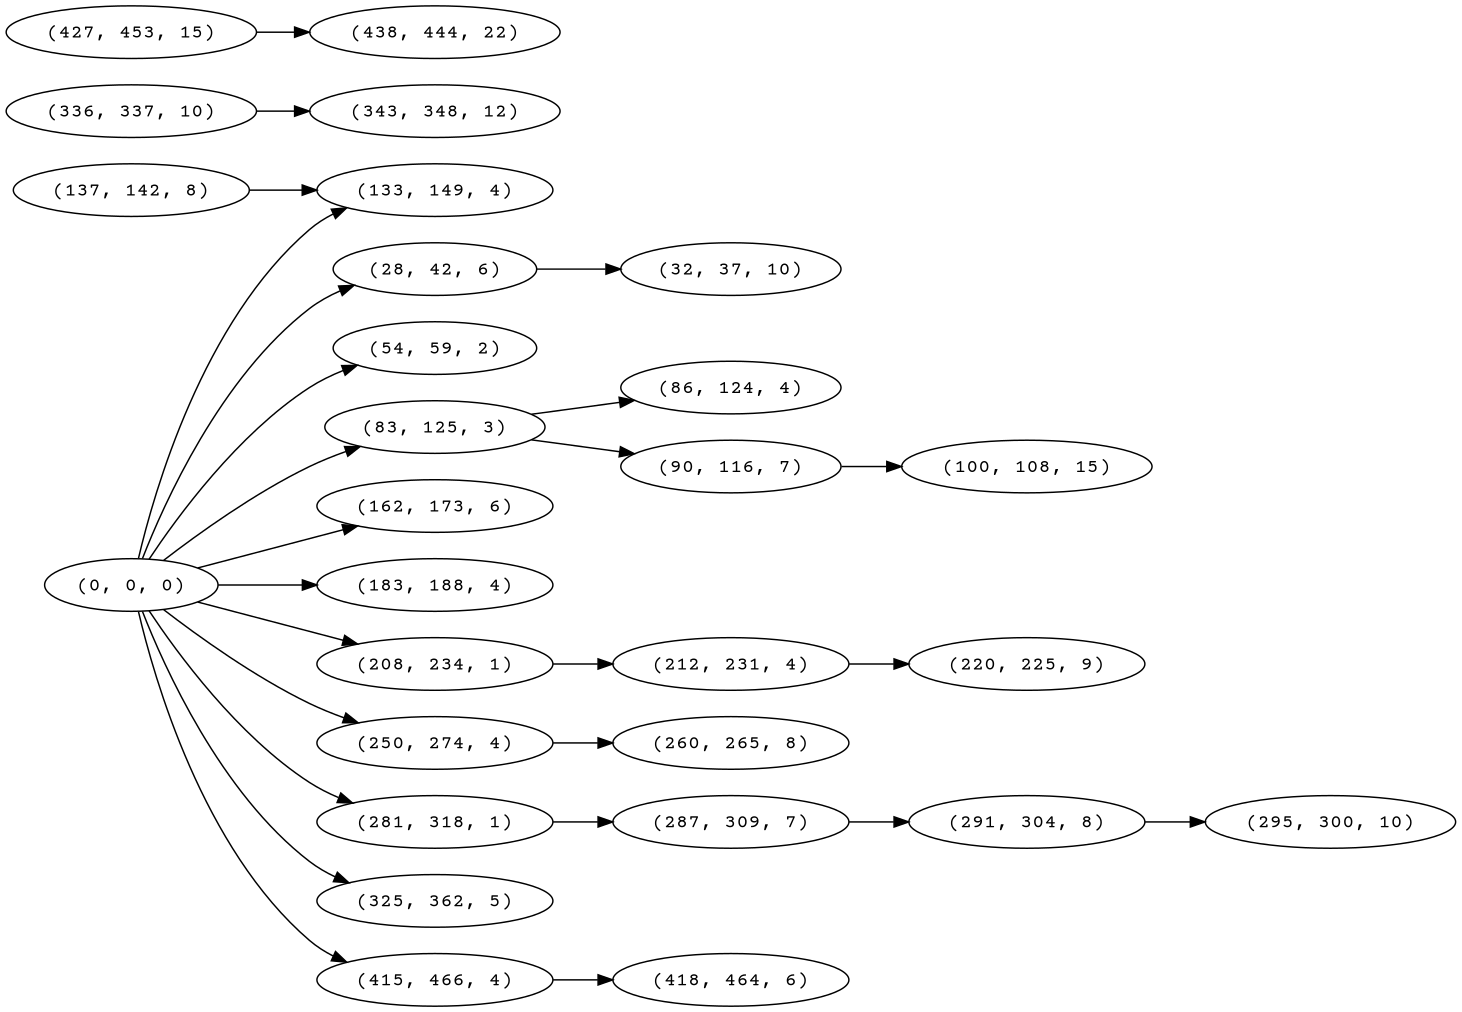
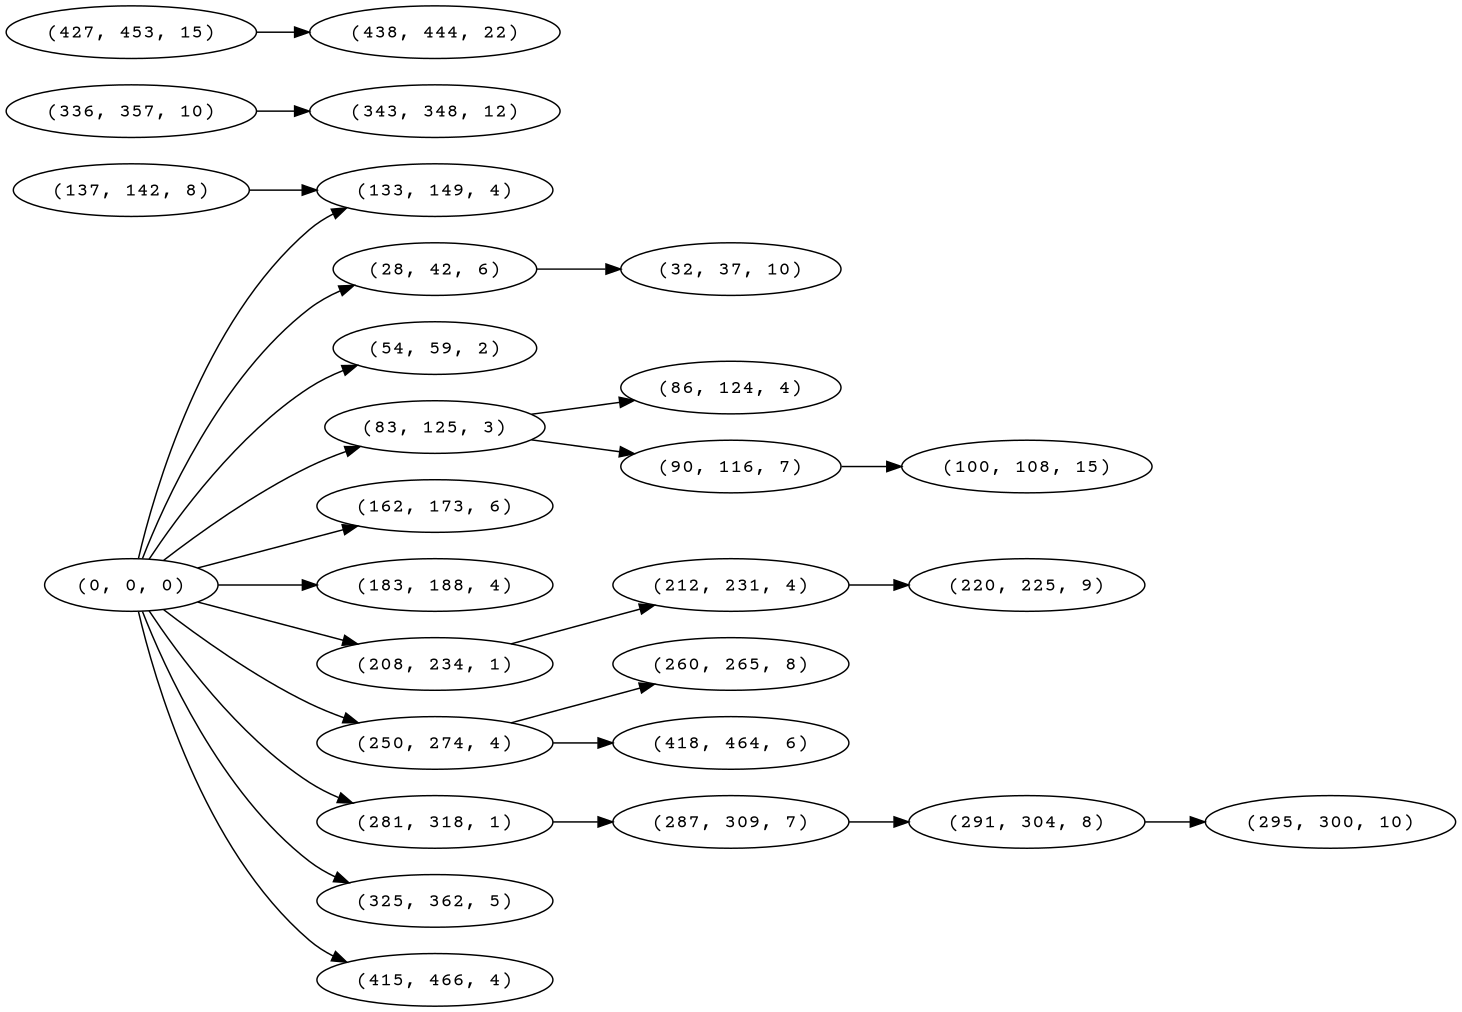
(131, 111) -> (131, 111)
(575, 980) -> (575, 743)
